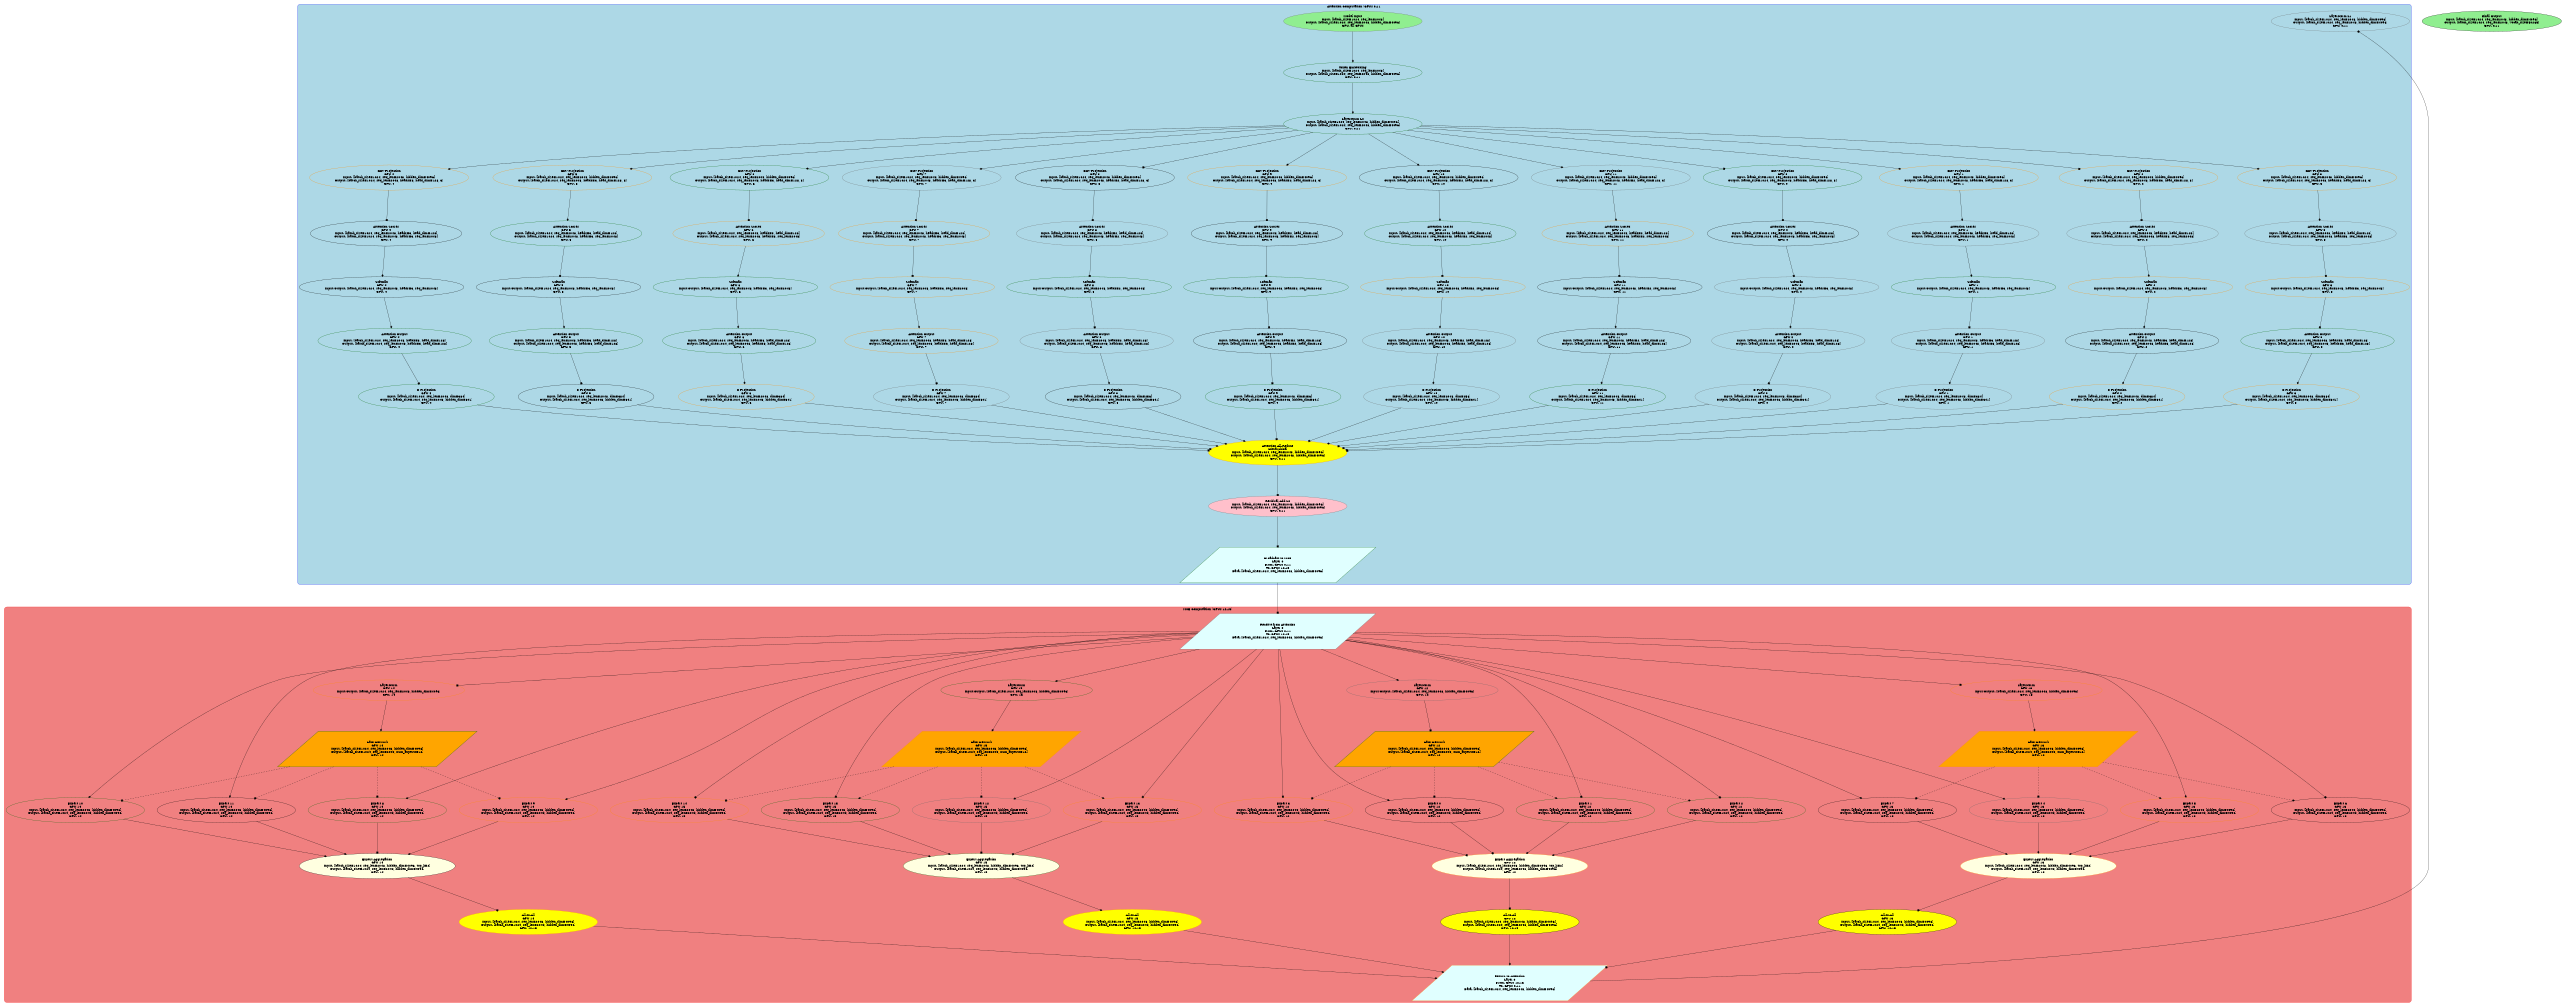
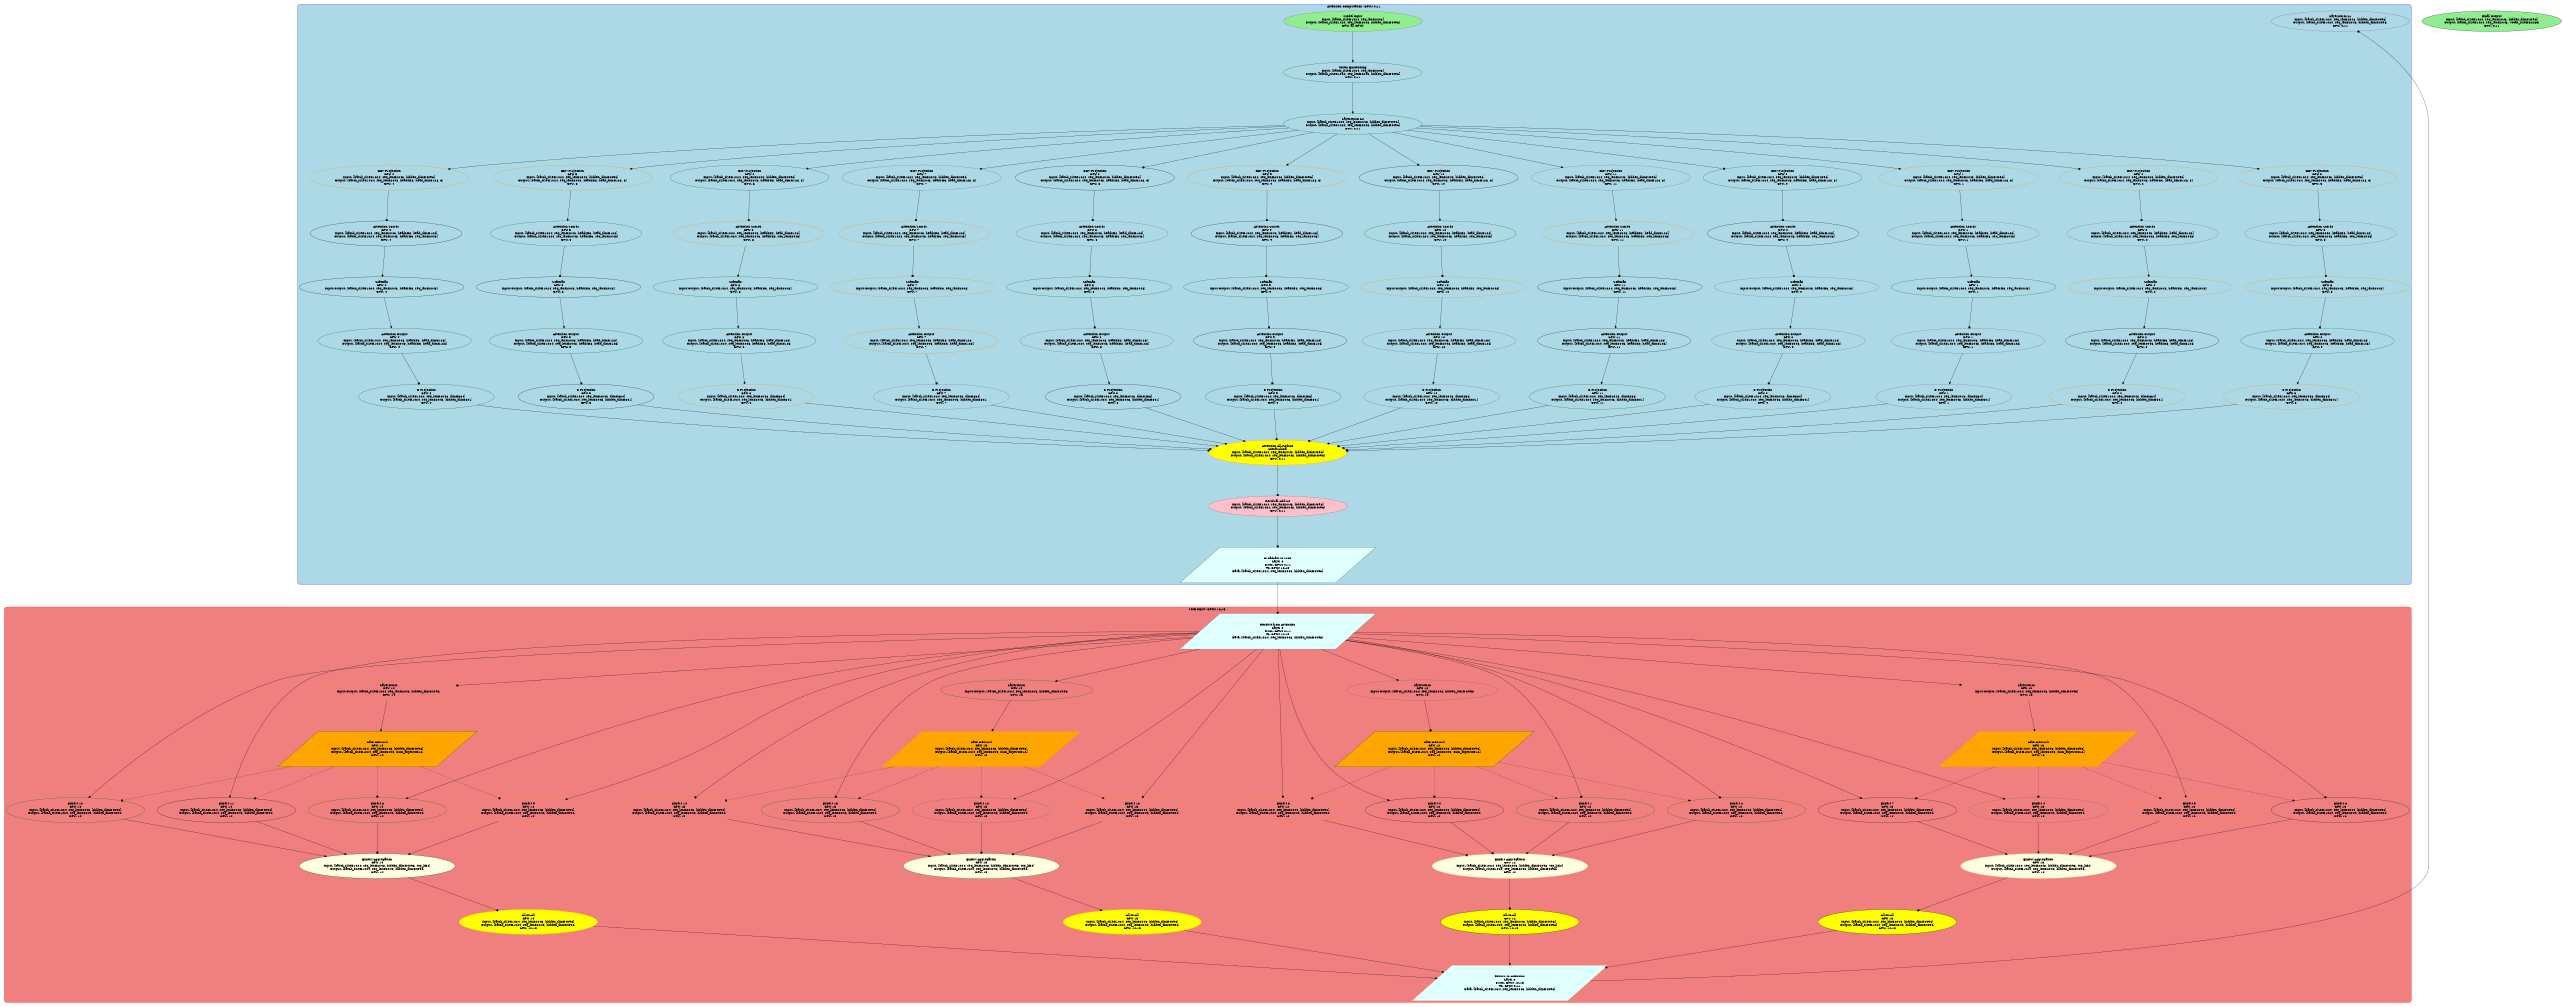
(1208, 609) -> (1208, 609)
